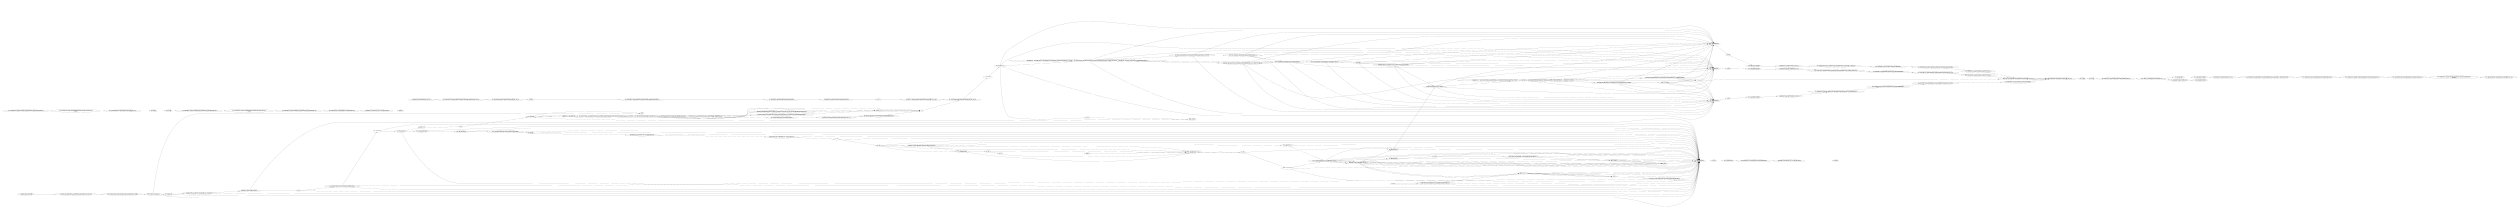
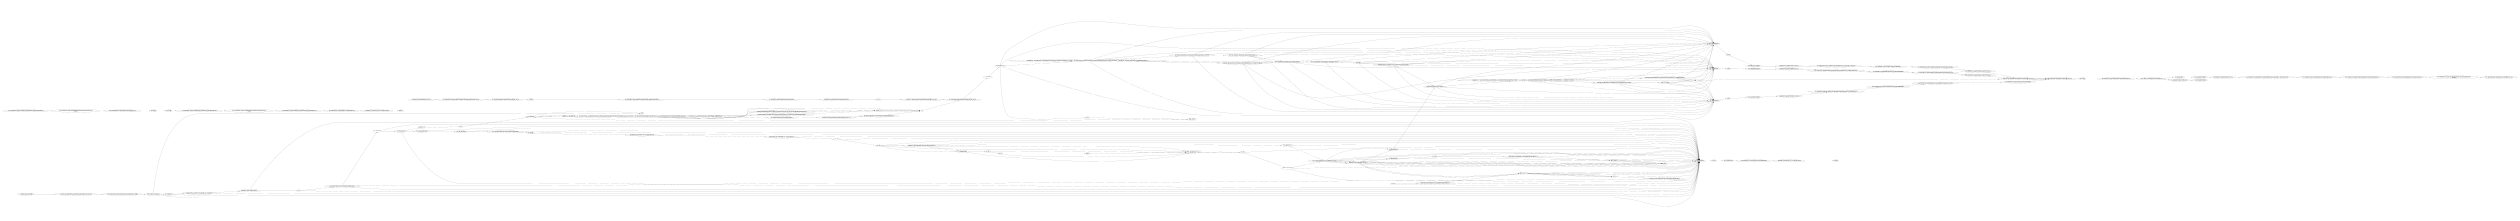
(2092, 79) -> none
